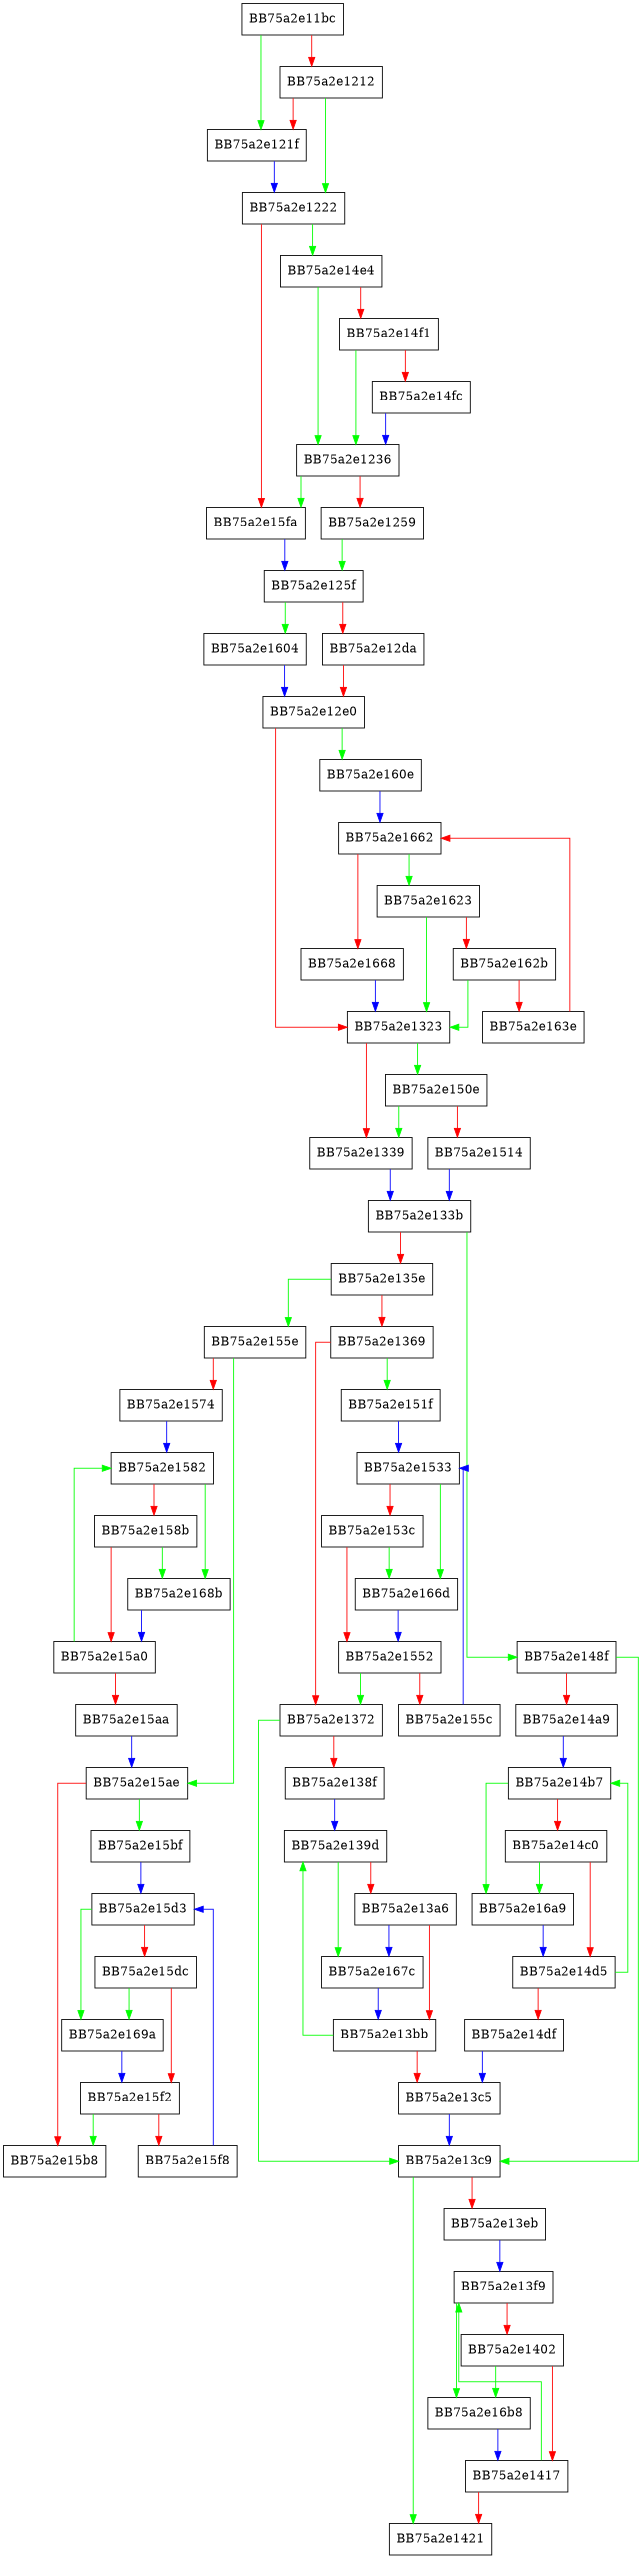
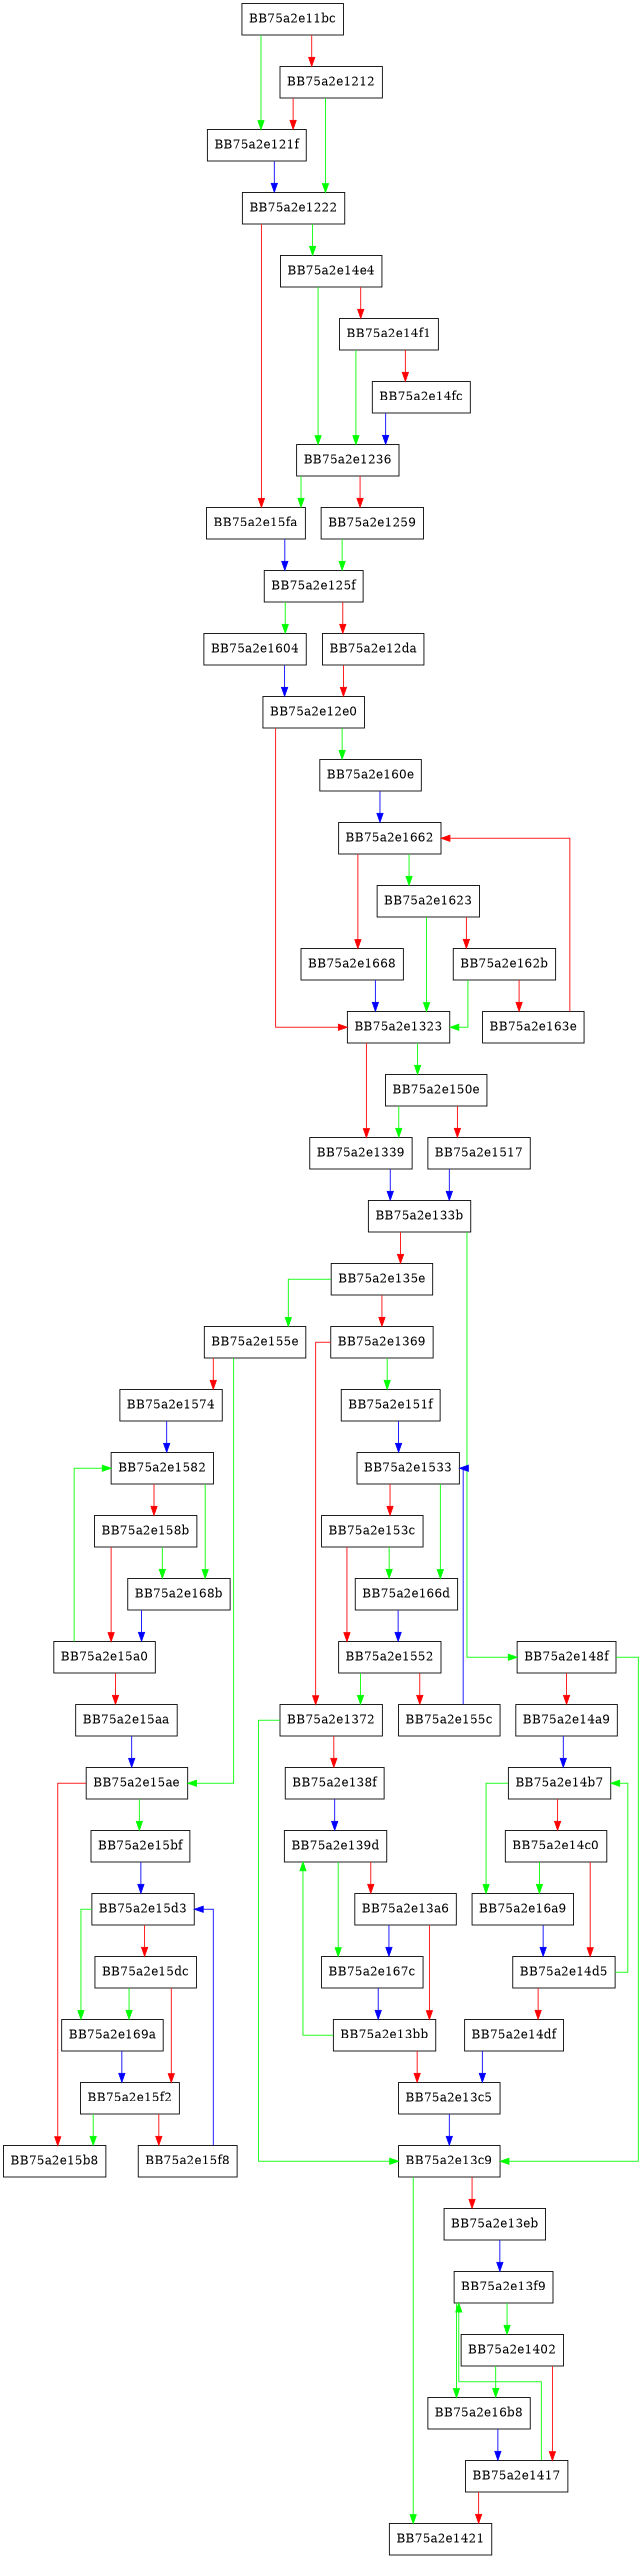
(479, 1153) -> (479, 1153)
(507, 2314) -> (507, 2314)
